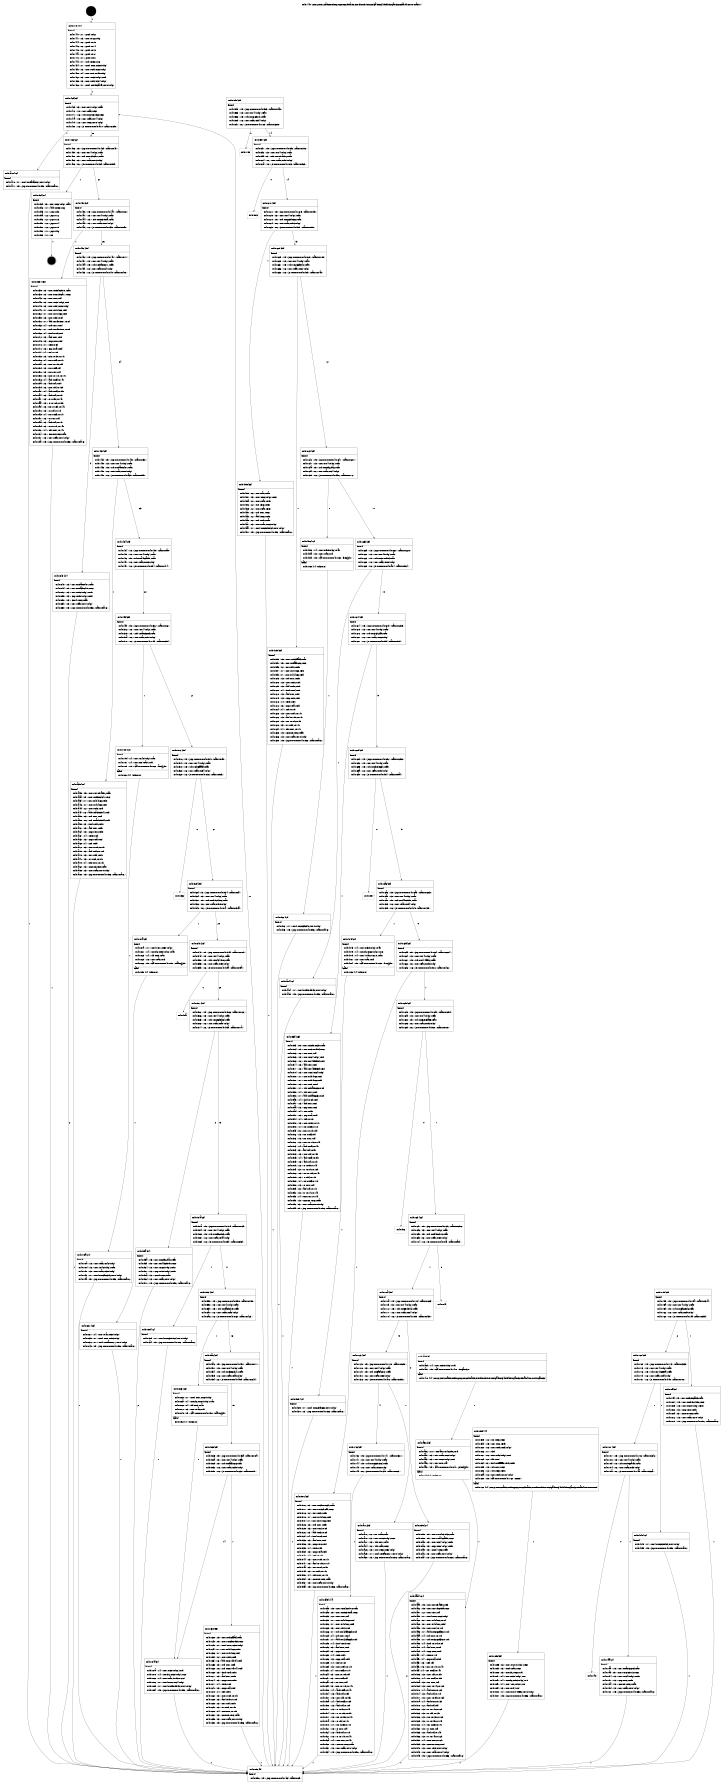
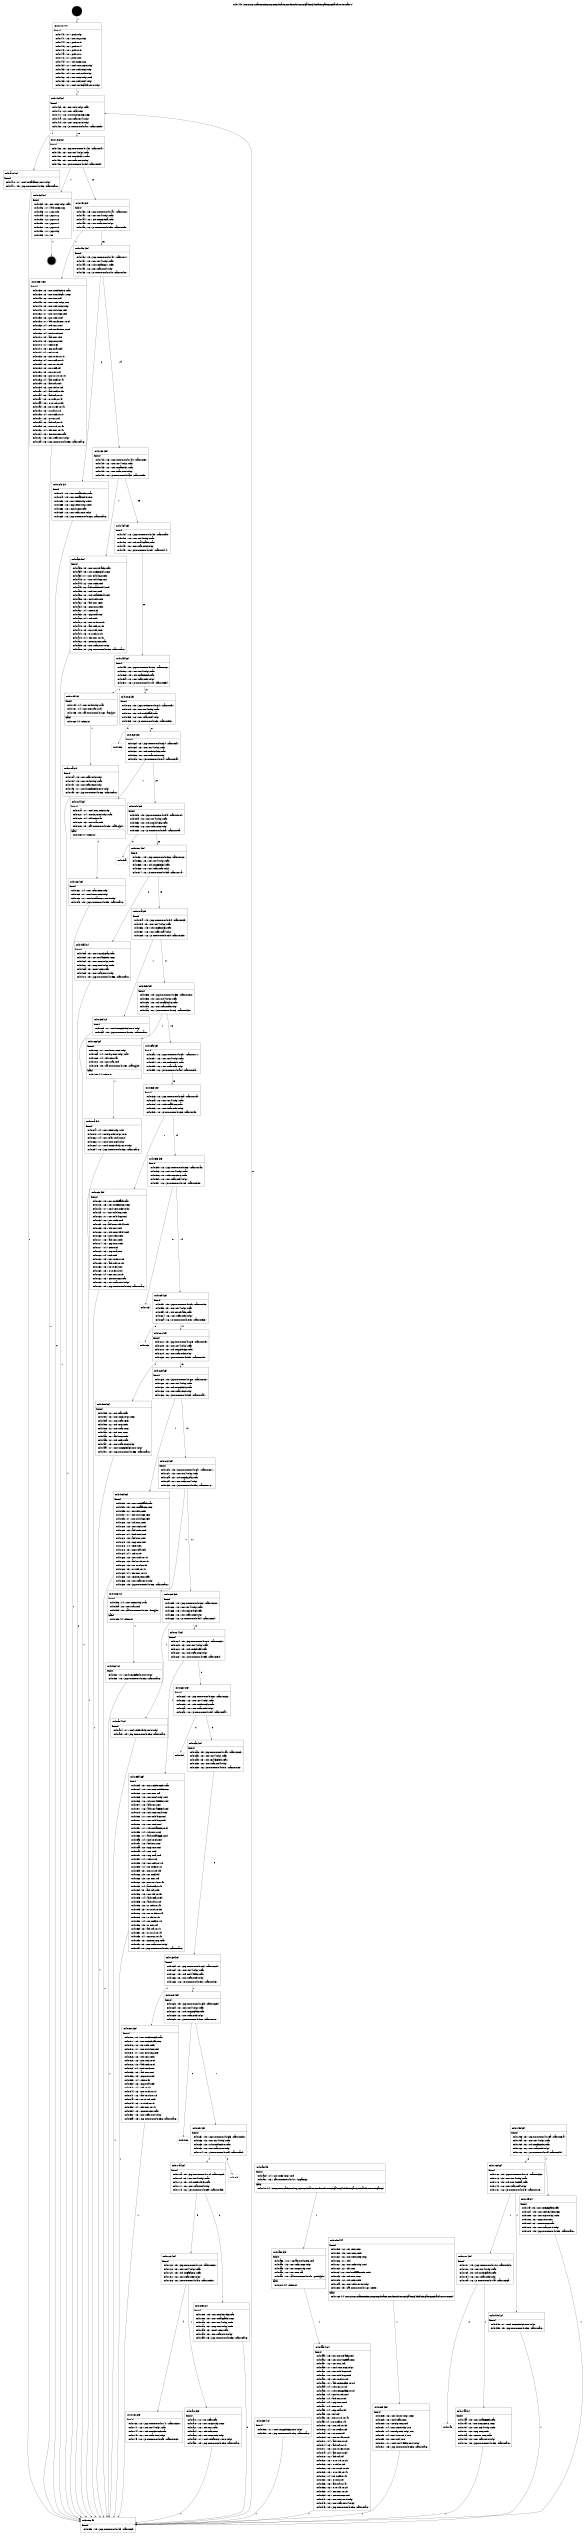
(368, 956) -> none
(203, 1566) -> (174, 1135)
(346, 1676) -> none
